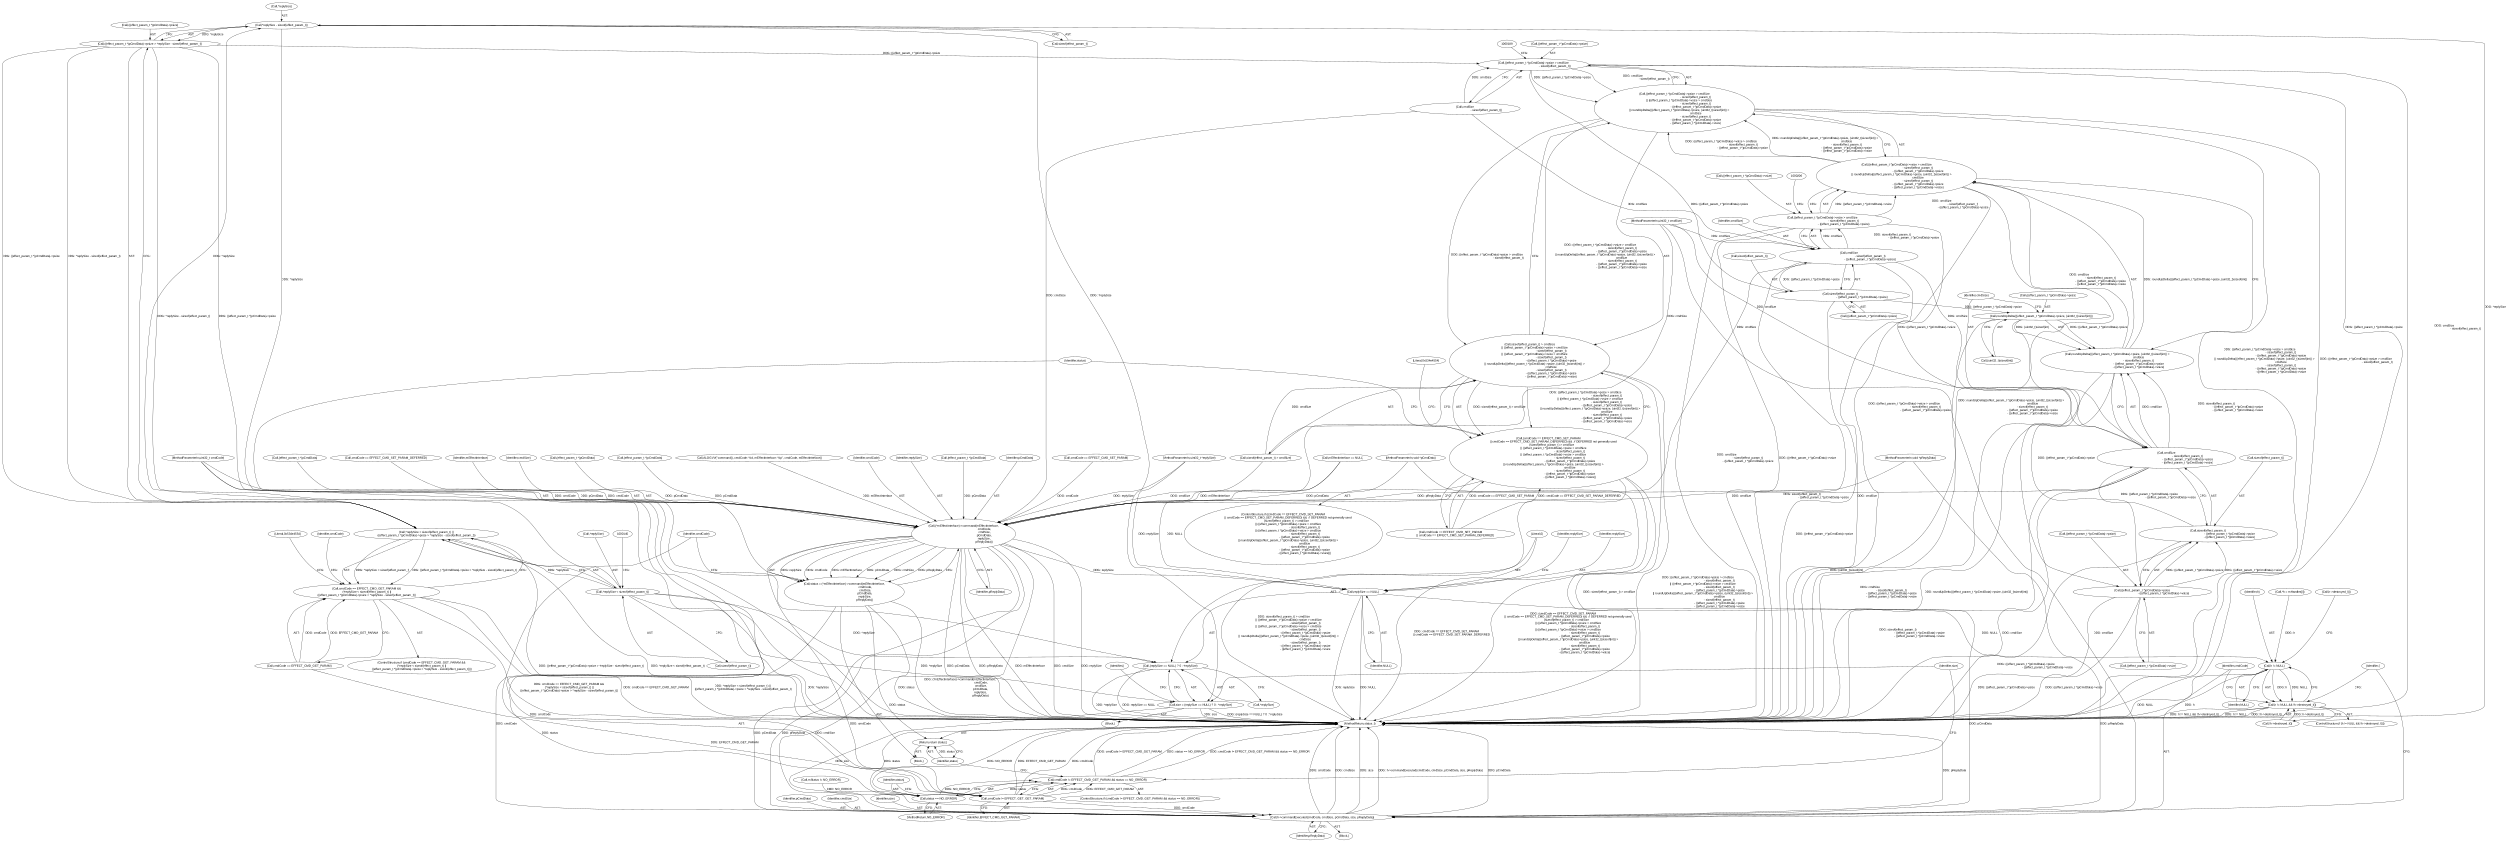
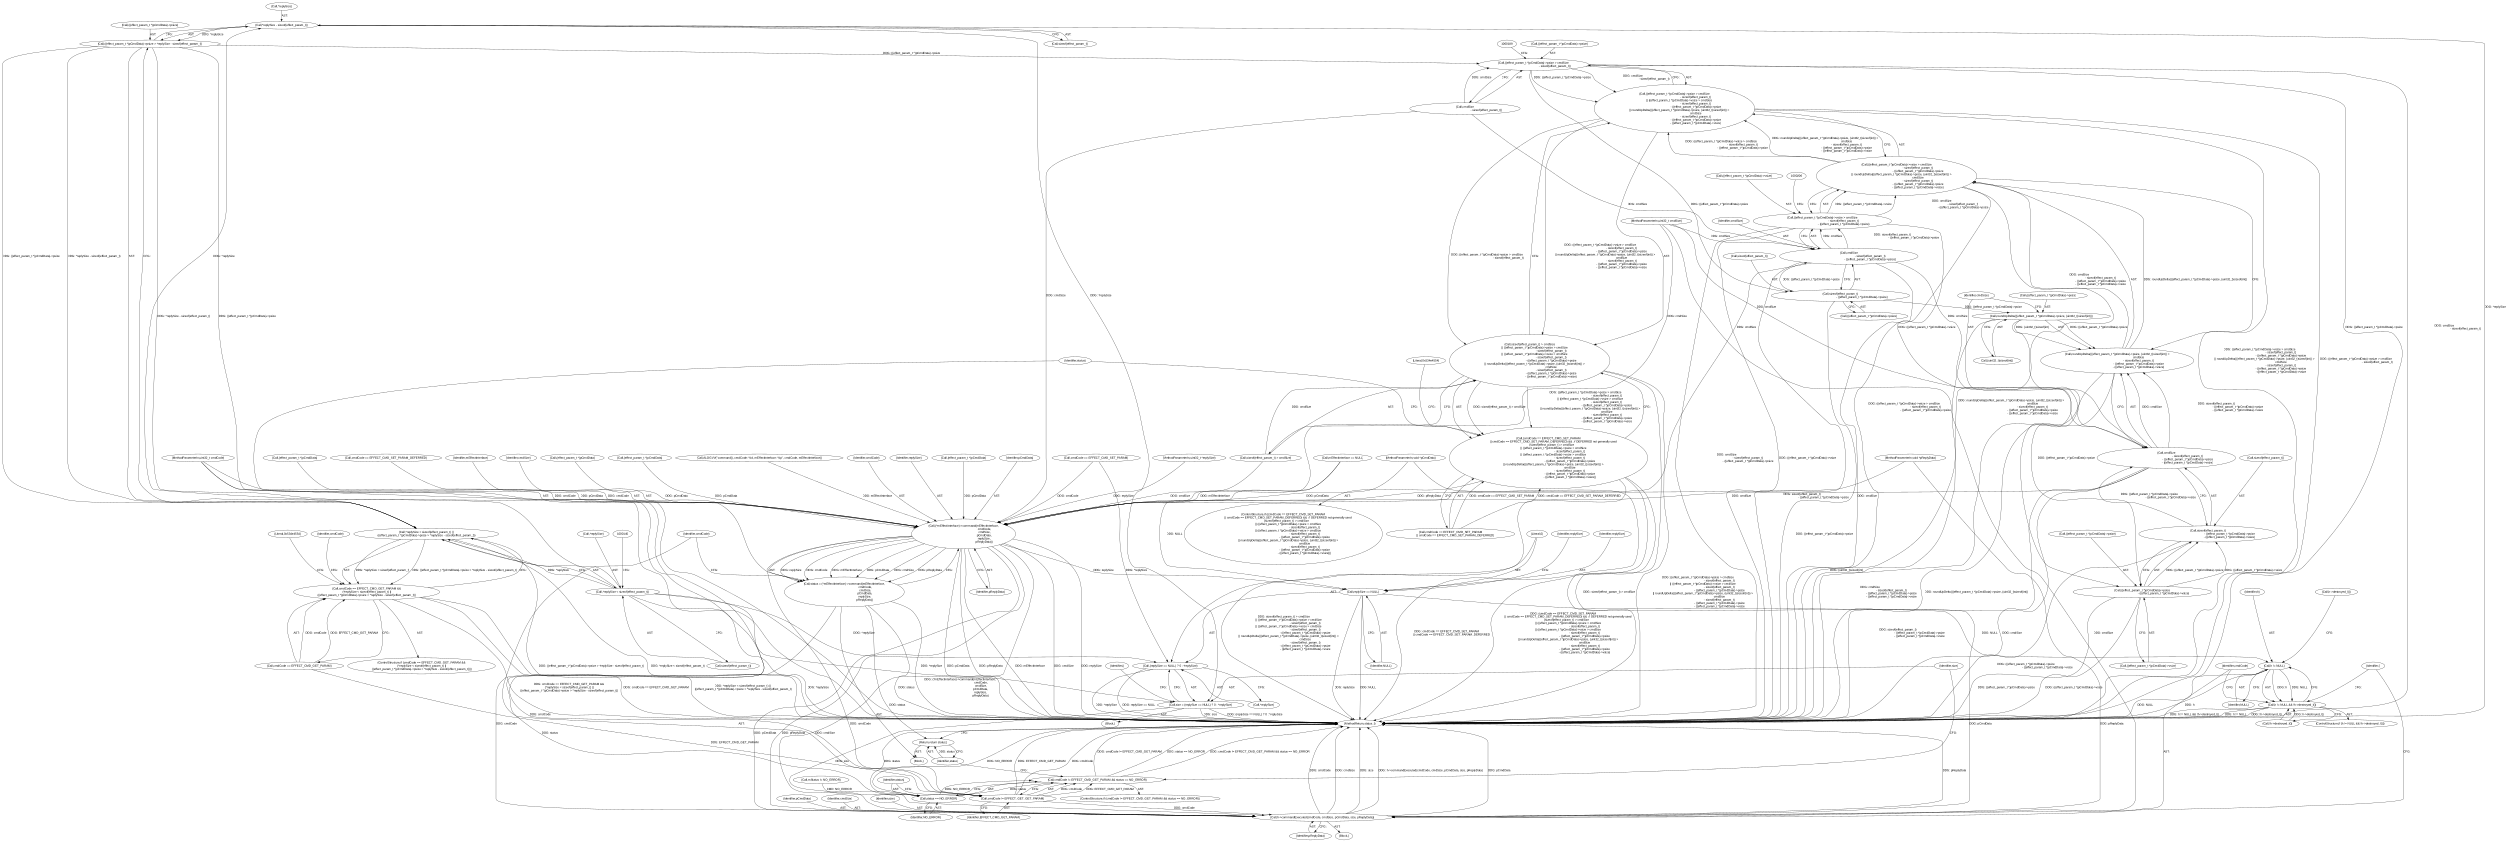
(672, 529) -> (1123, 563)
(1176, 570) -> none
(2290, 592) -> none
(965, 733) -> (965, 733)
(926, 817) -> (926, 817)
